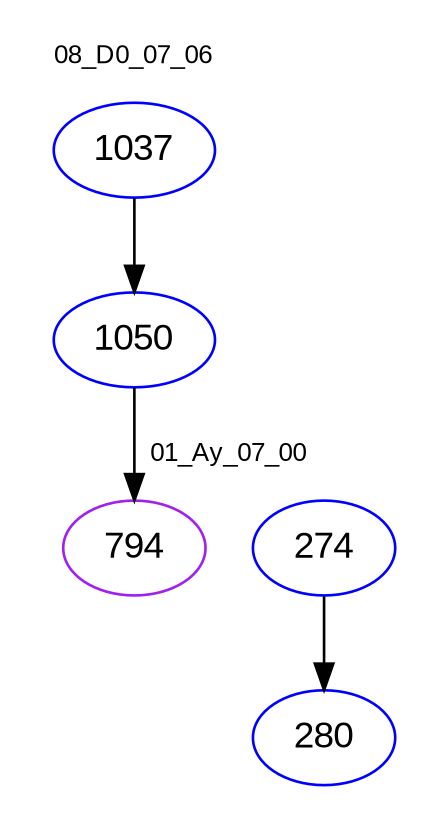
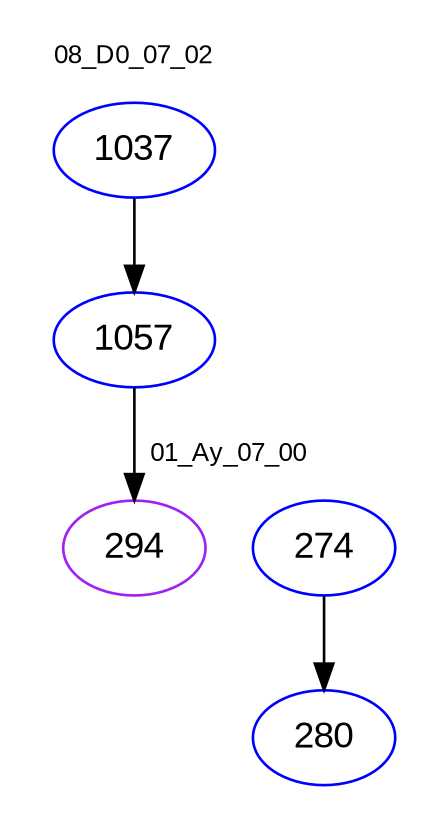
(134, 57) -> (134, 57)
(134, 340) -> (134, 340)
(134, 548) -> (134, 548)
